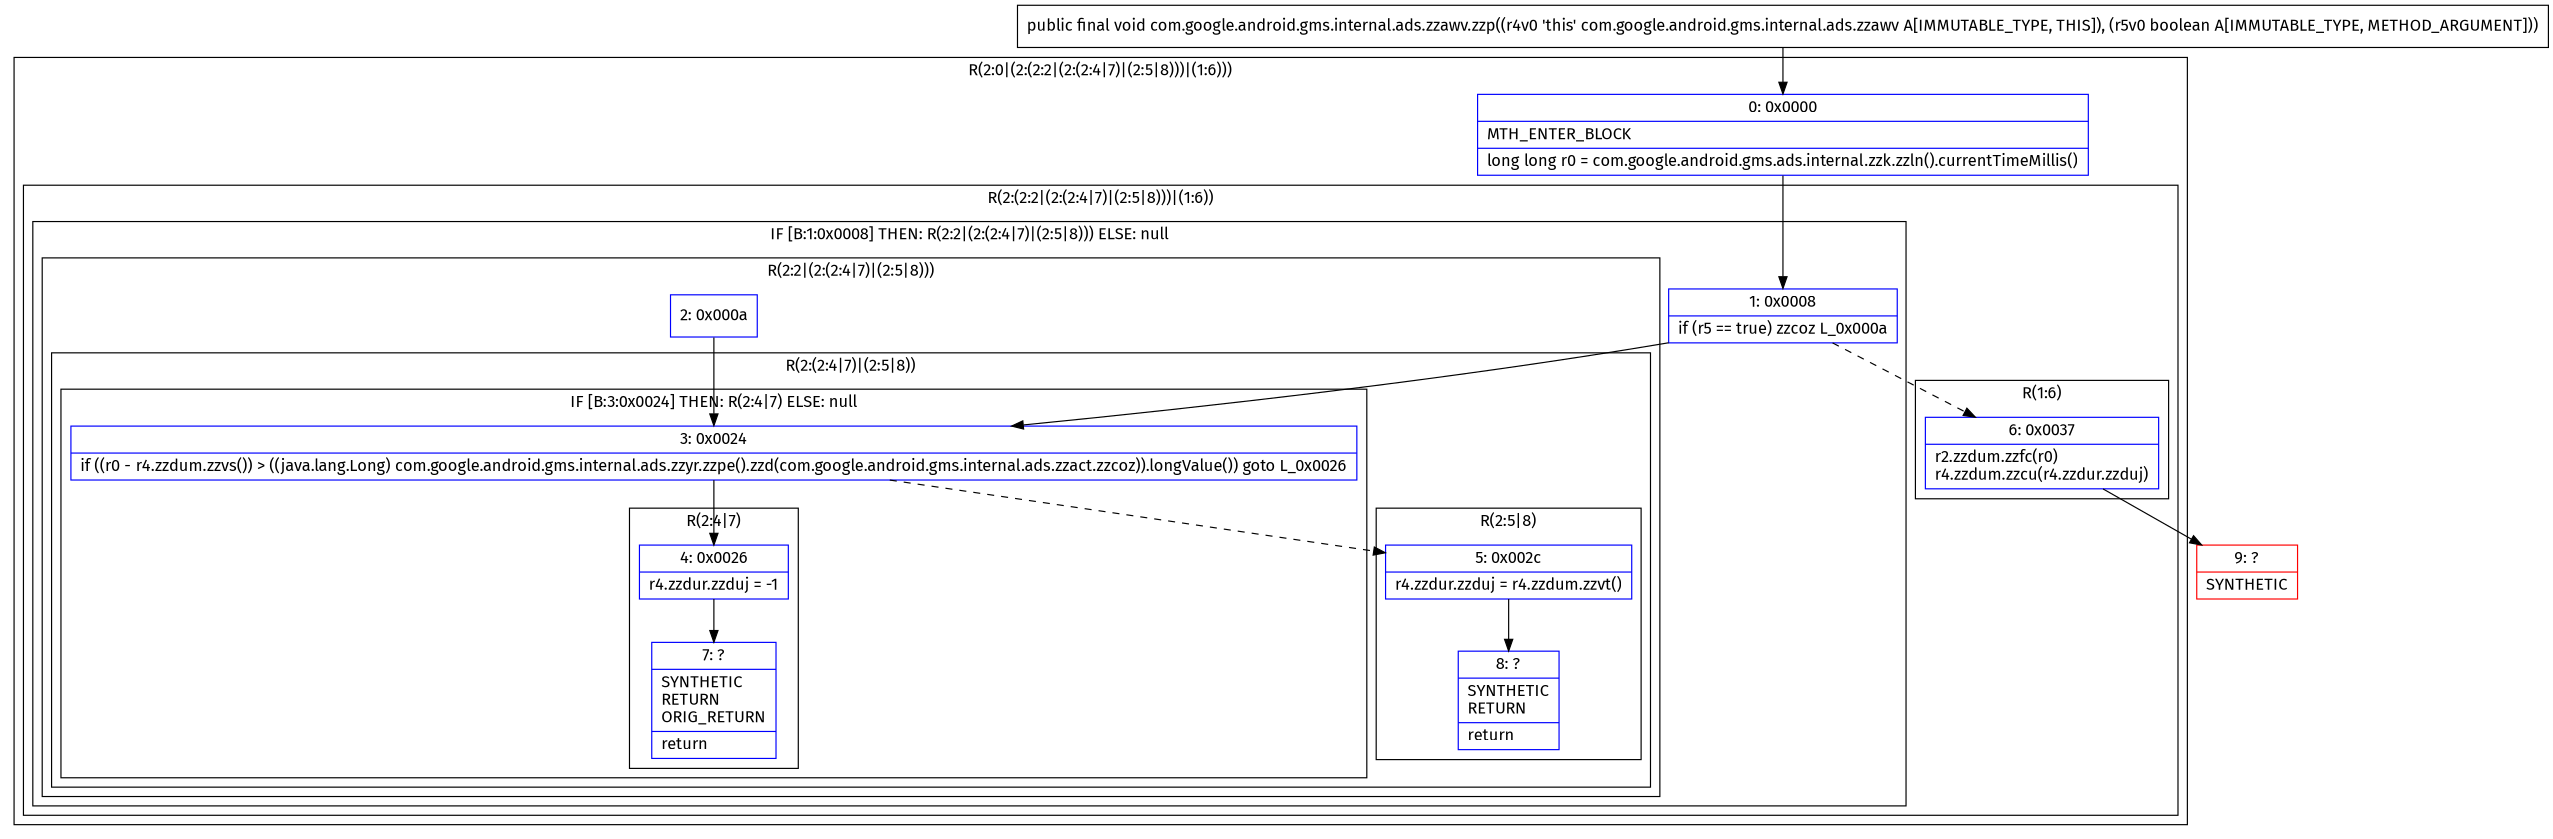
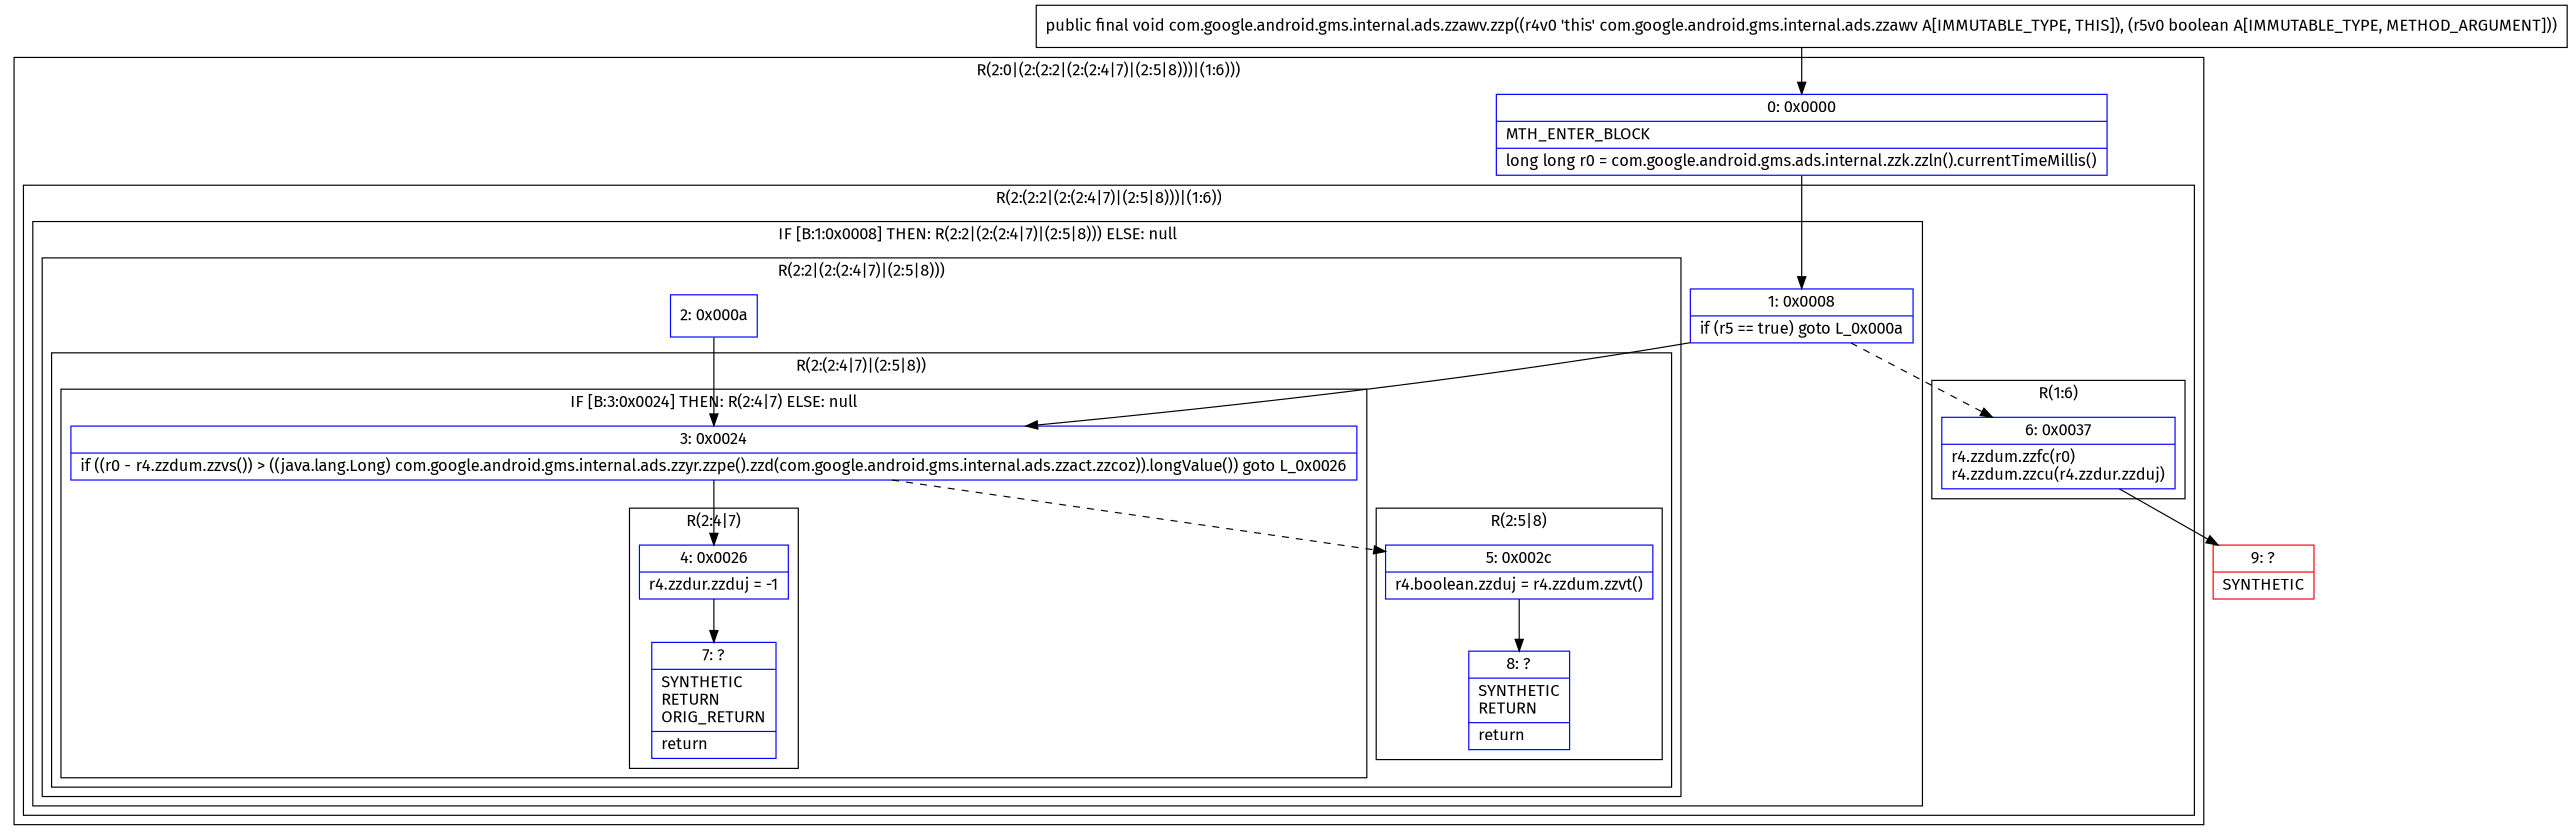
(1783, 329) -> (1802, 329)
(1997, 457) -> (2013, 457)
(1509, 585) -> (1519, 585)
